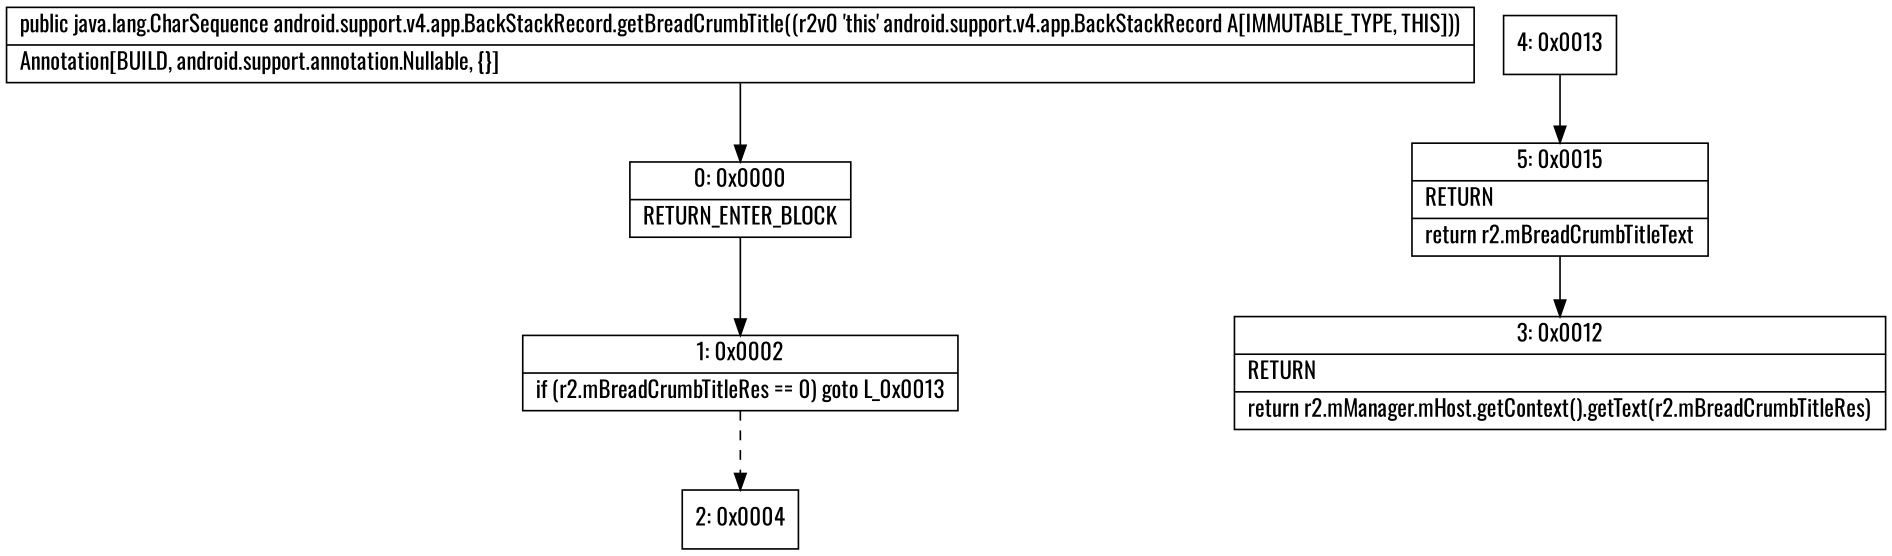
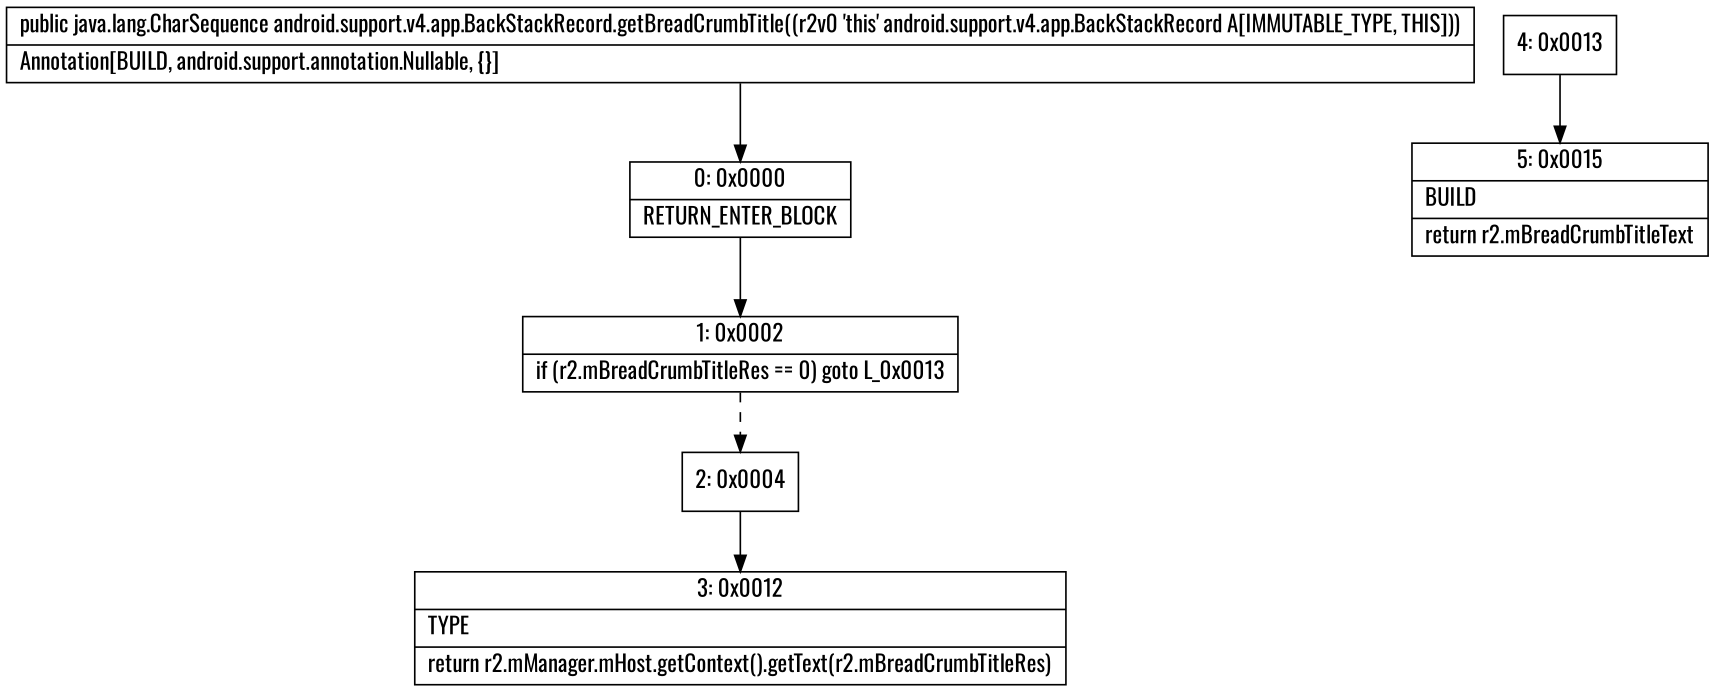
(1460, 199) -> (1451, 199)
(1560, 278) -> (740, 533)
(1283, 372) -> (449, 627)
